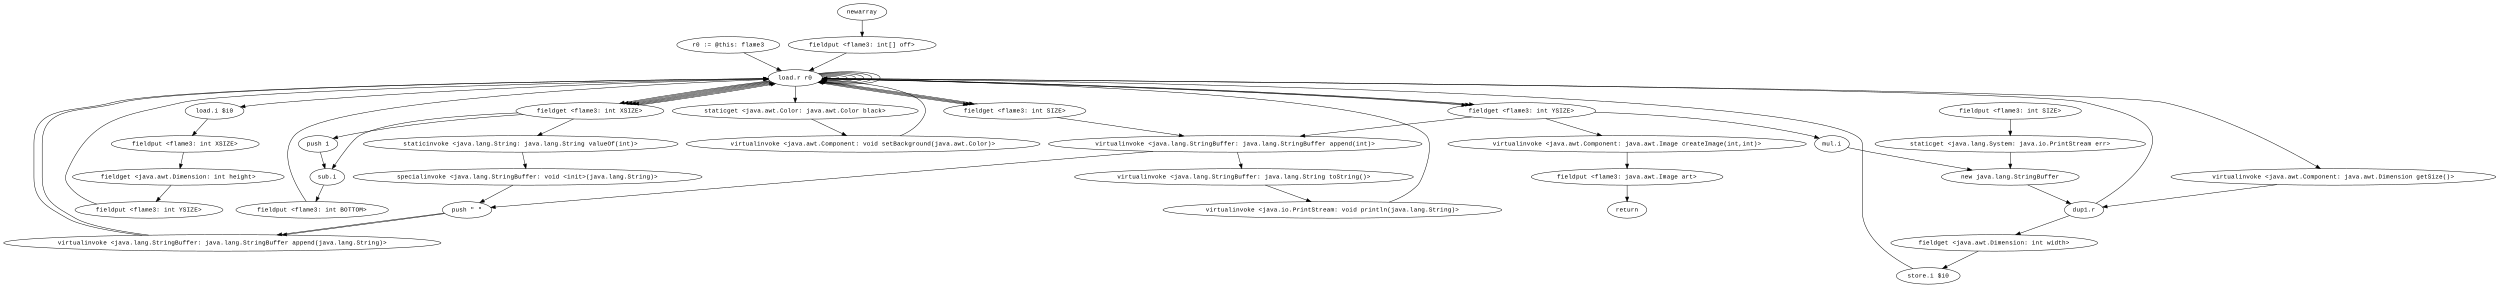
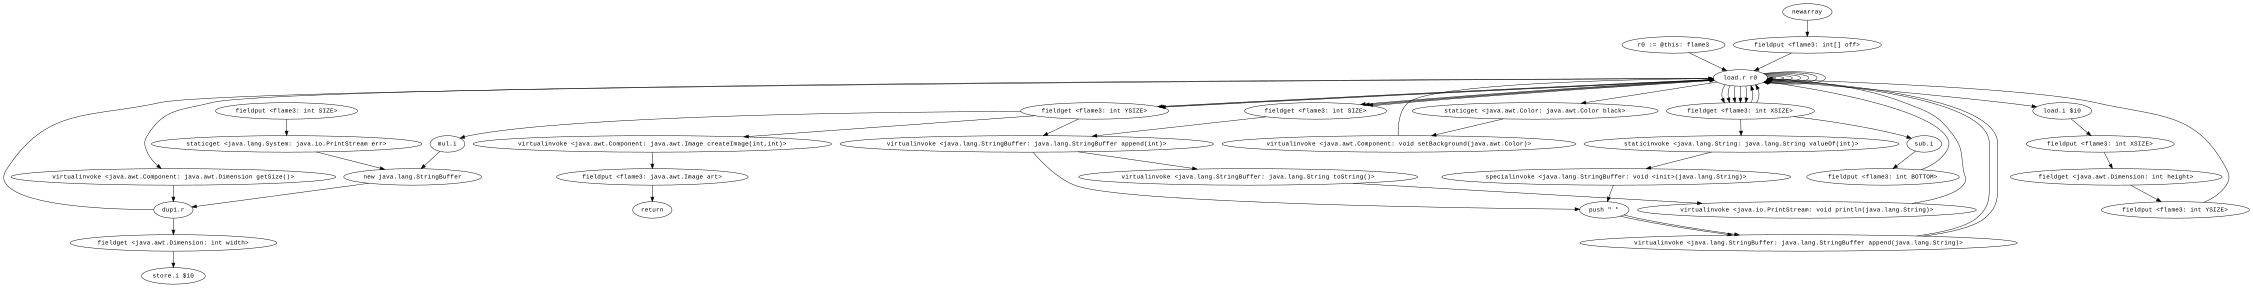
(1421, 92) -> none
(318, 144) -> none
